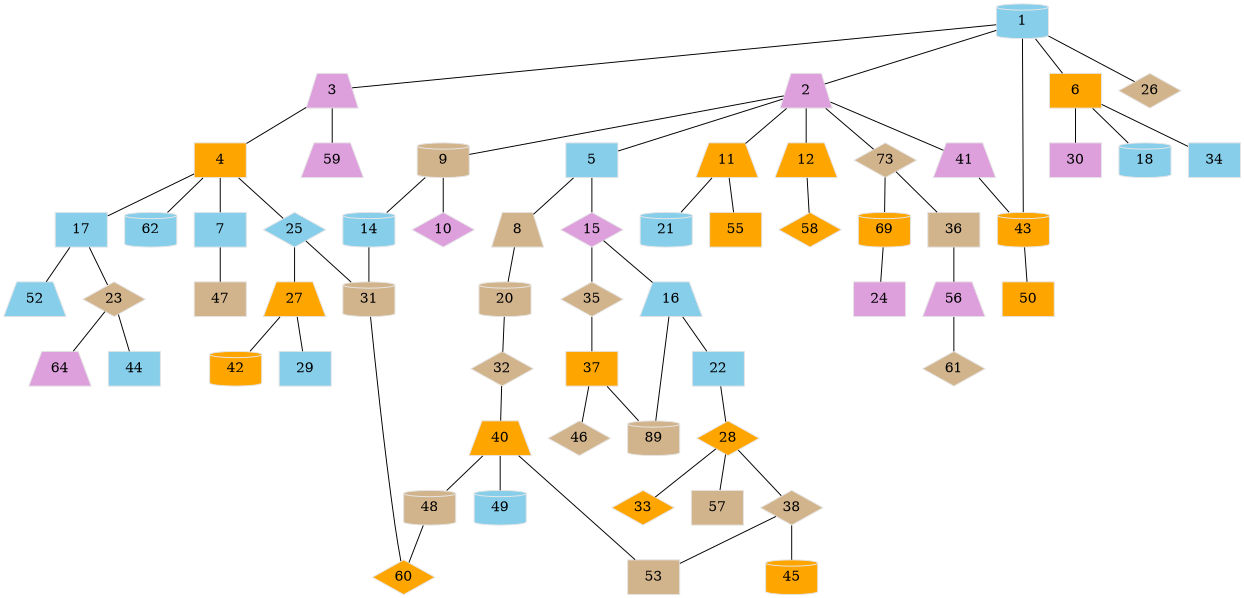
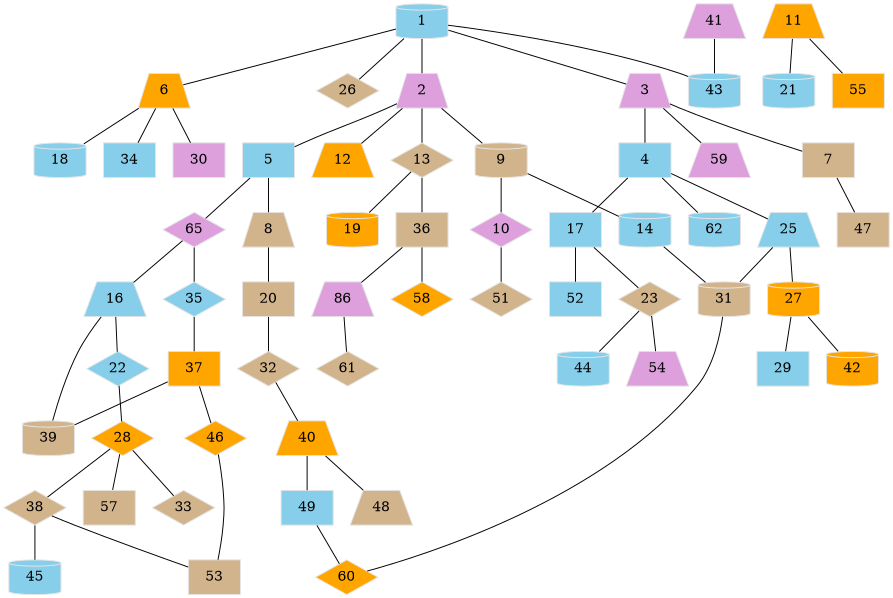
(1076, 91) -> (164, 91)
(766, 126) -> none
(887, 126) -> none
(220, 160) -> (645, 160)
(885, 160) -> (422, 160)
(220, 195) -> (736, 129)
(808, 195) -> (422, 265)
(220, 230) -> (828, 160)
(295, 230) -> (789, 230)
(592, 230) -> (194, 230)
(884, 230) -> (352, 230)
(1023, 230) -> (714, 91)
(35, 299) -> (575, 299)
(295, 299) -> (794, 299)
none -> (501, 299)
(505, 299) -> (269, 299)
(592, 299) -> (194, 299)
(880, 299) -> none
(954, 299) -> (343, 299)
(1028, 299) -> none
(60, 369) -> (658, 369)
(134, 369) -> (583, 369)
(718, 369) -> (118, 369)
(579, 438) -> (215, 438)
(654, 438) -> (48, 438)
(430, 508) -> (381, 508)
(500, 508) -> (307, 508)
(577, 508) -> (224, 507)
(643, 508) -> (184, 508)
(416, 544) -> (328, 545)
(792, 577) -> (35, 577)
